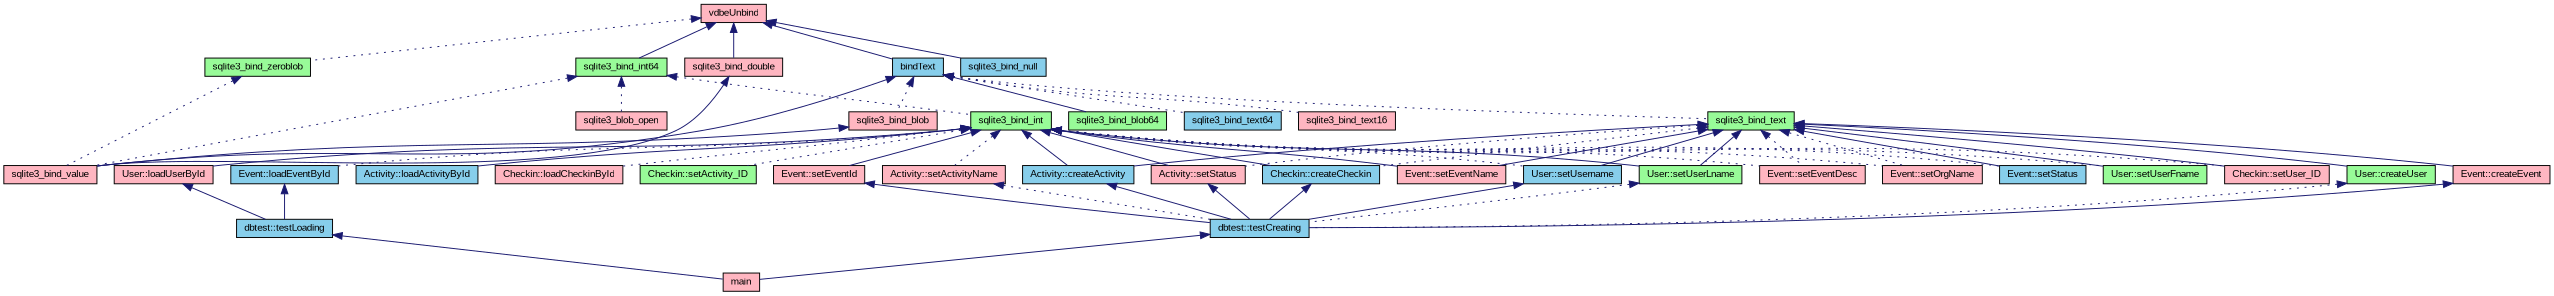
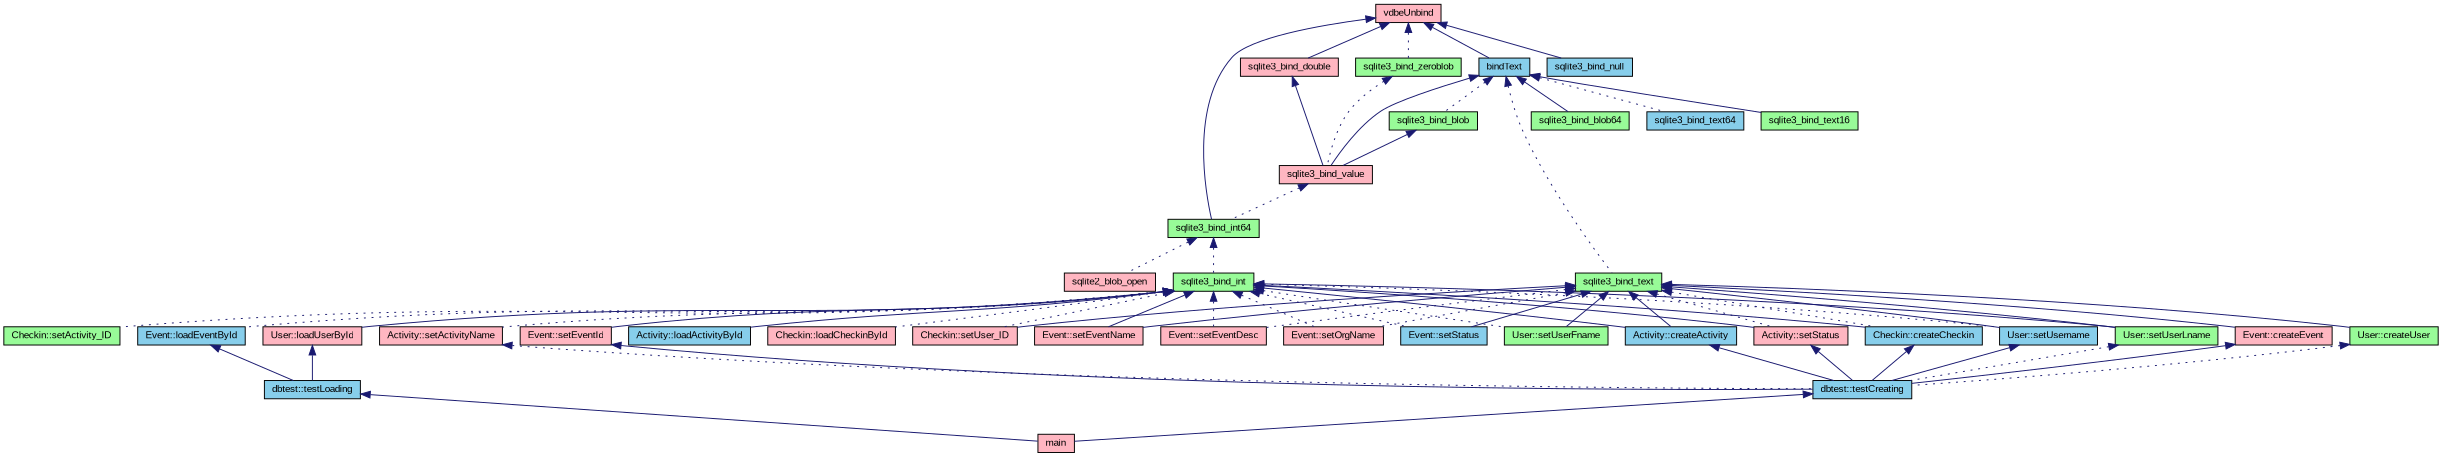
(1126, 97) -> (1650, 95)
(621, 121) -> (1110, 282)
(893, 121) -> (1433, 121)
(1347, 121) -> (1810, 121)
(331, 122) -> (1265, 204)
